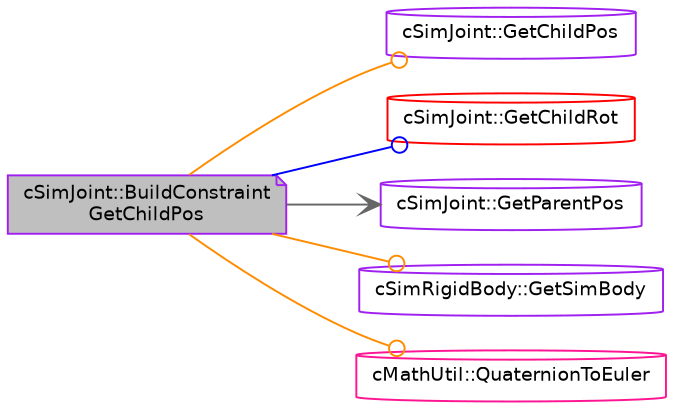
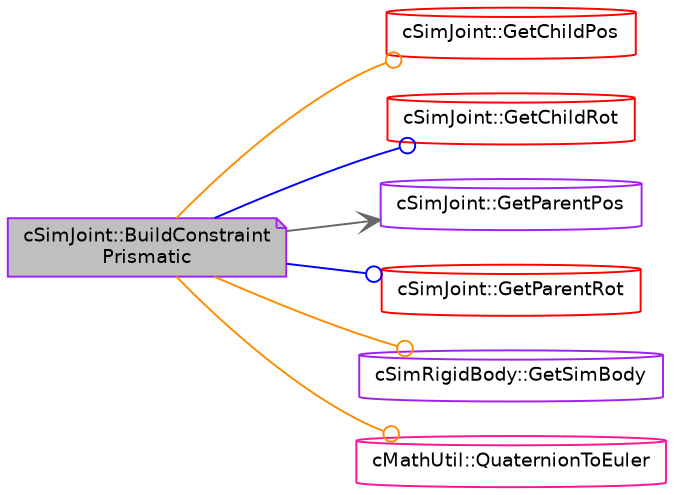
(511, 33) -> (511, 33)
(147, 205) -> (147, 247)
none -> (511, 290)
